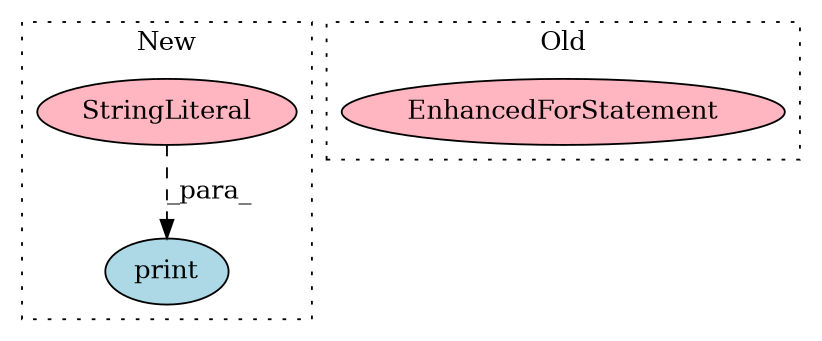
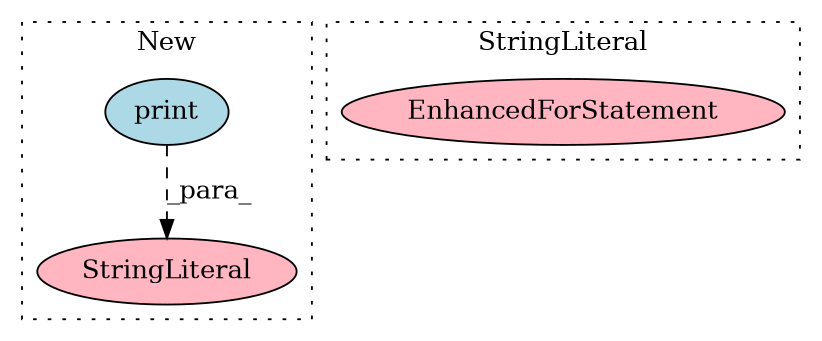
(563, 43) -> (563, 43)
(167, 183) -> (167, 183)
